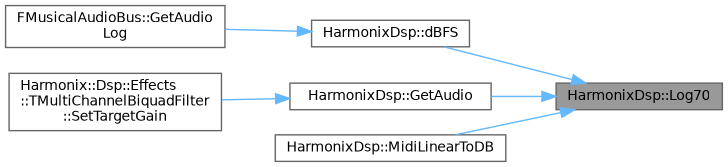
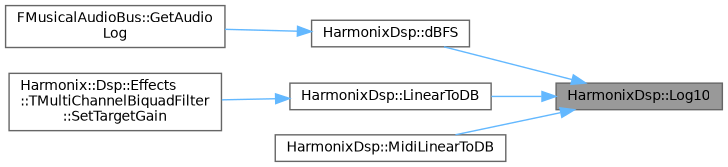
(391, 96) -> (391, 96)
(639, 96) -> (639, 96)
